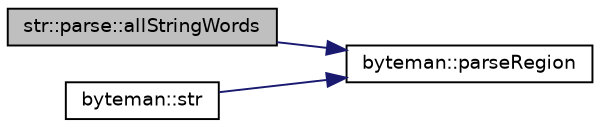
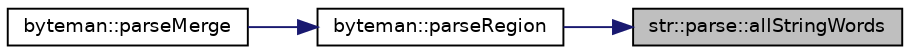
(302, 45) -> (588, 27)
(142, 101) -> (128, 27)
